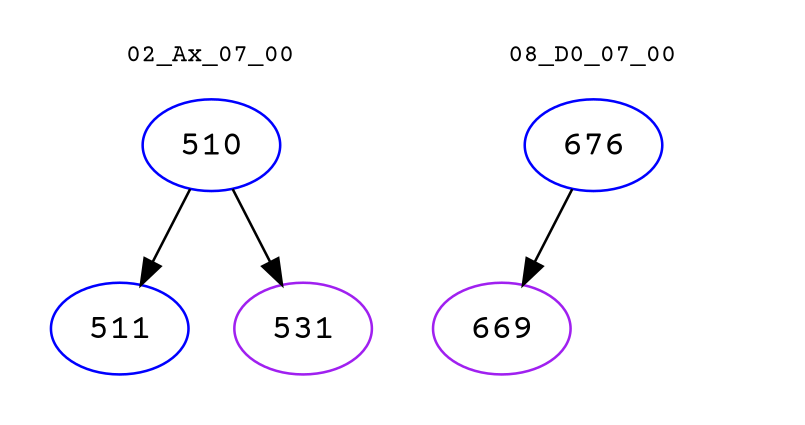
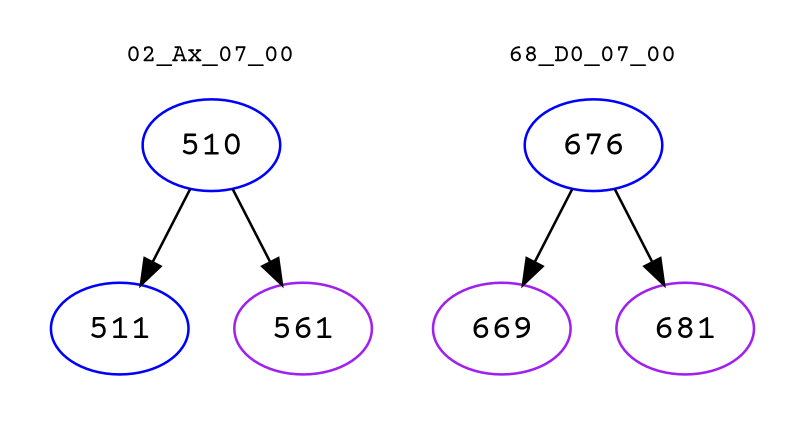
(594, 55) -> (594, 55)
(303, 329) -> (303, 329)
none -> (685, 329)
